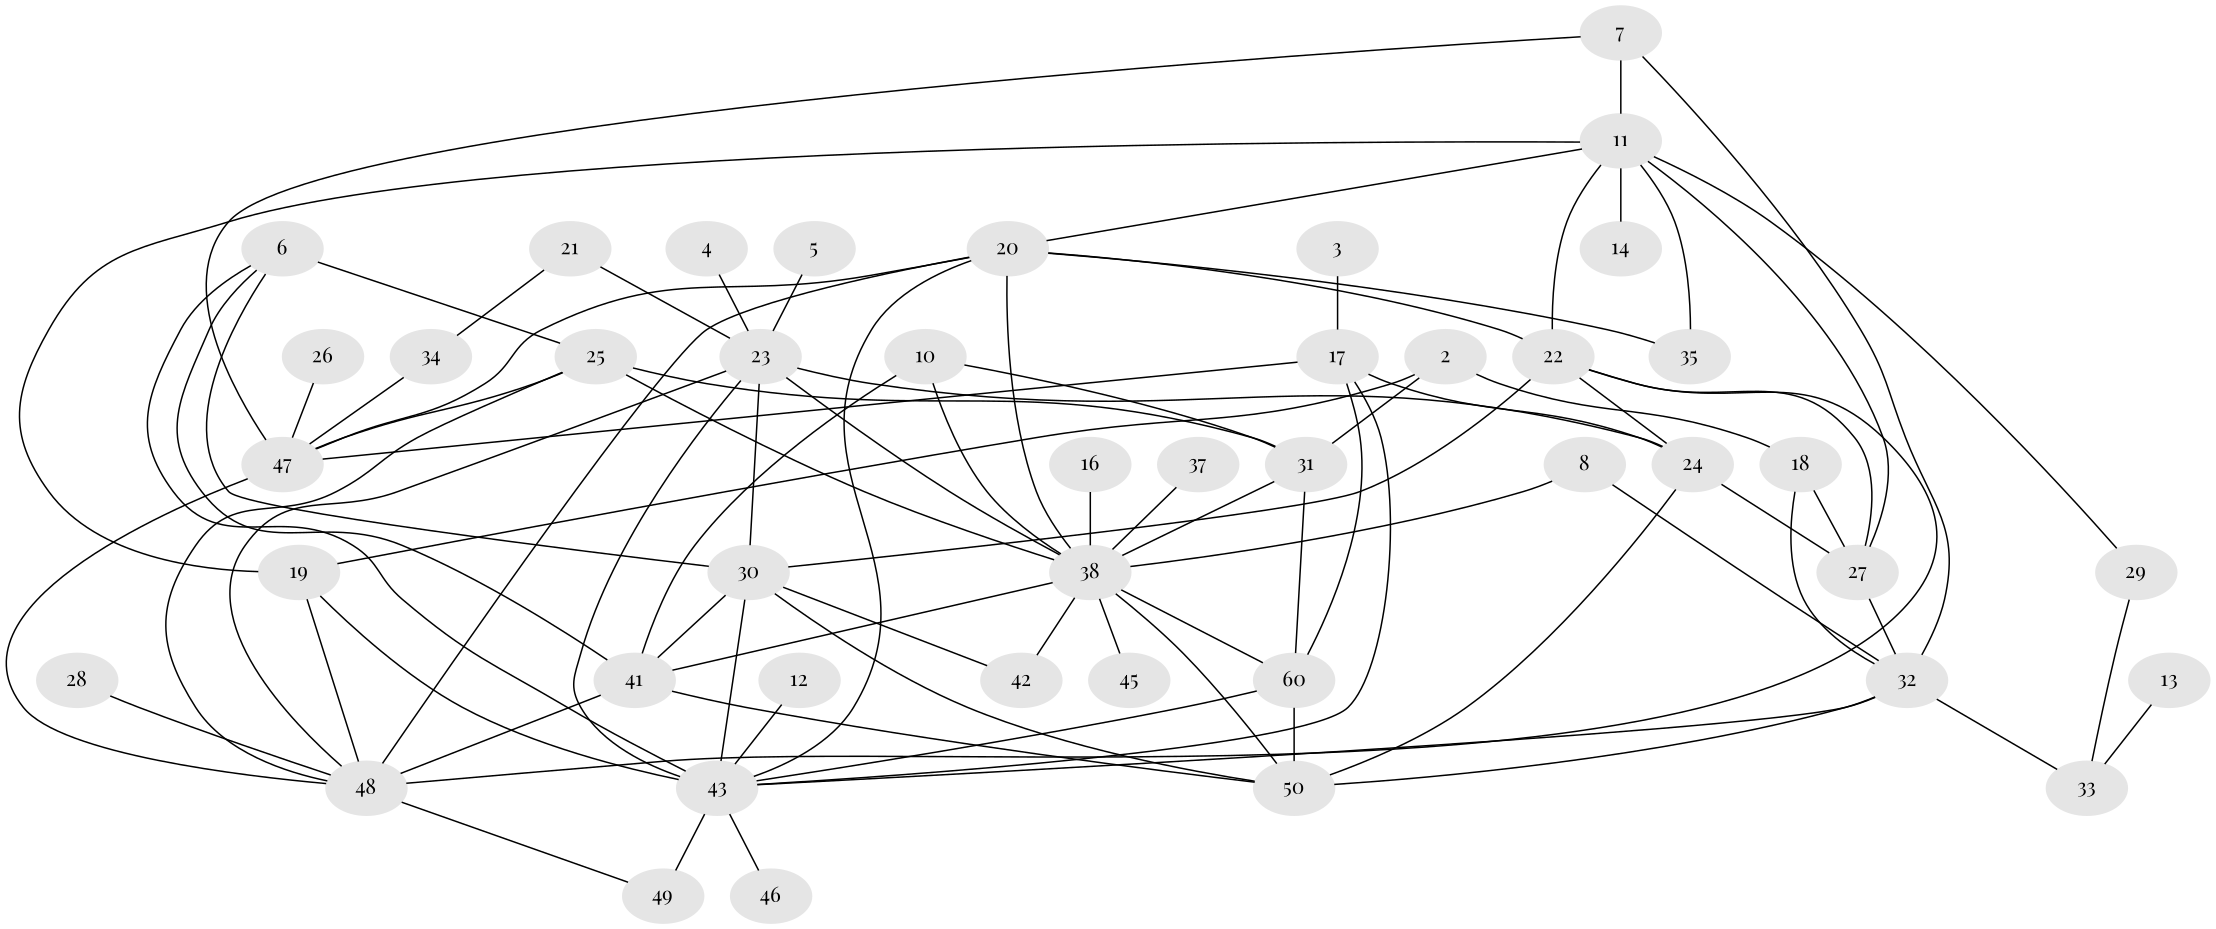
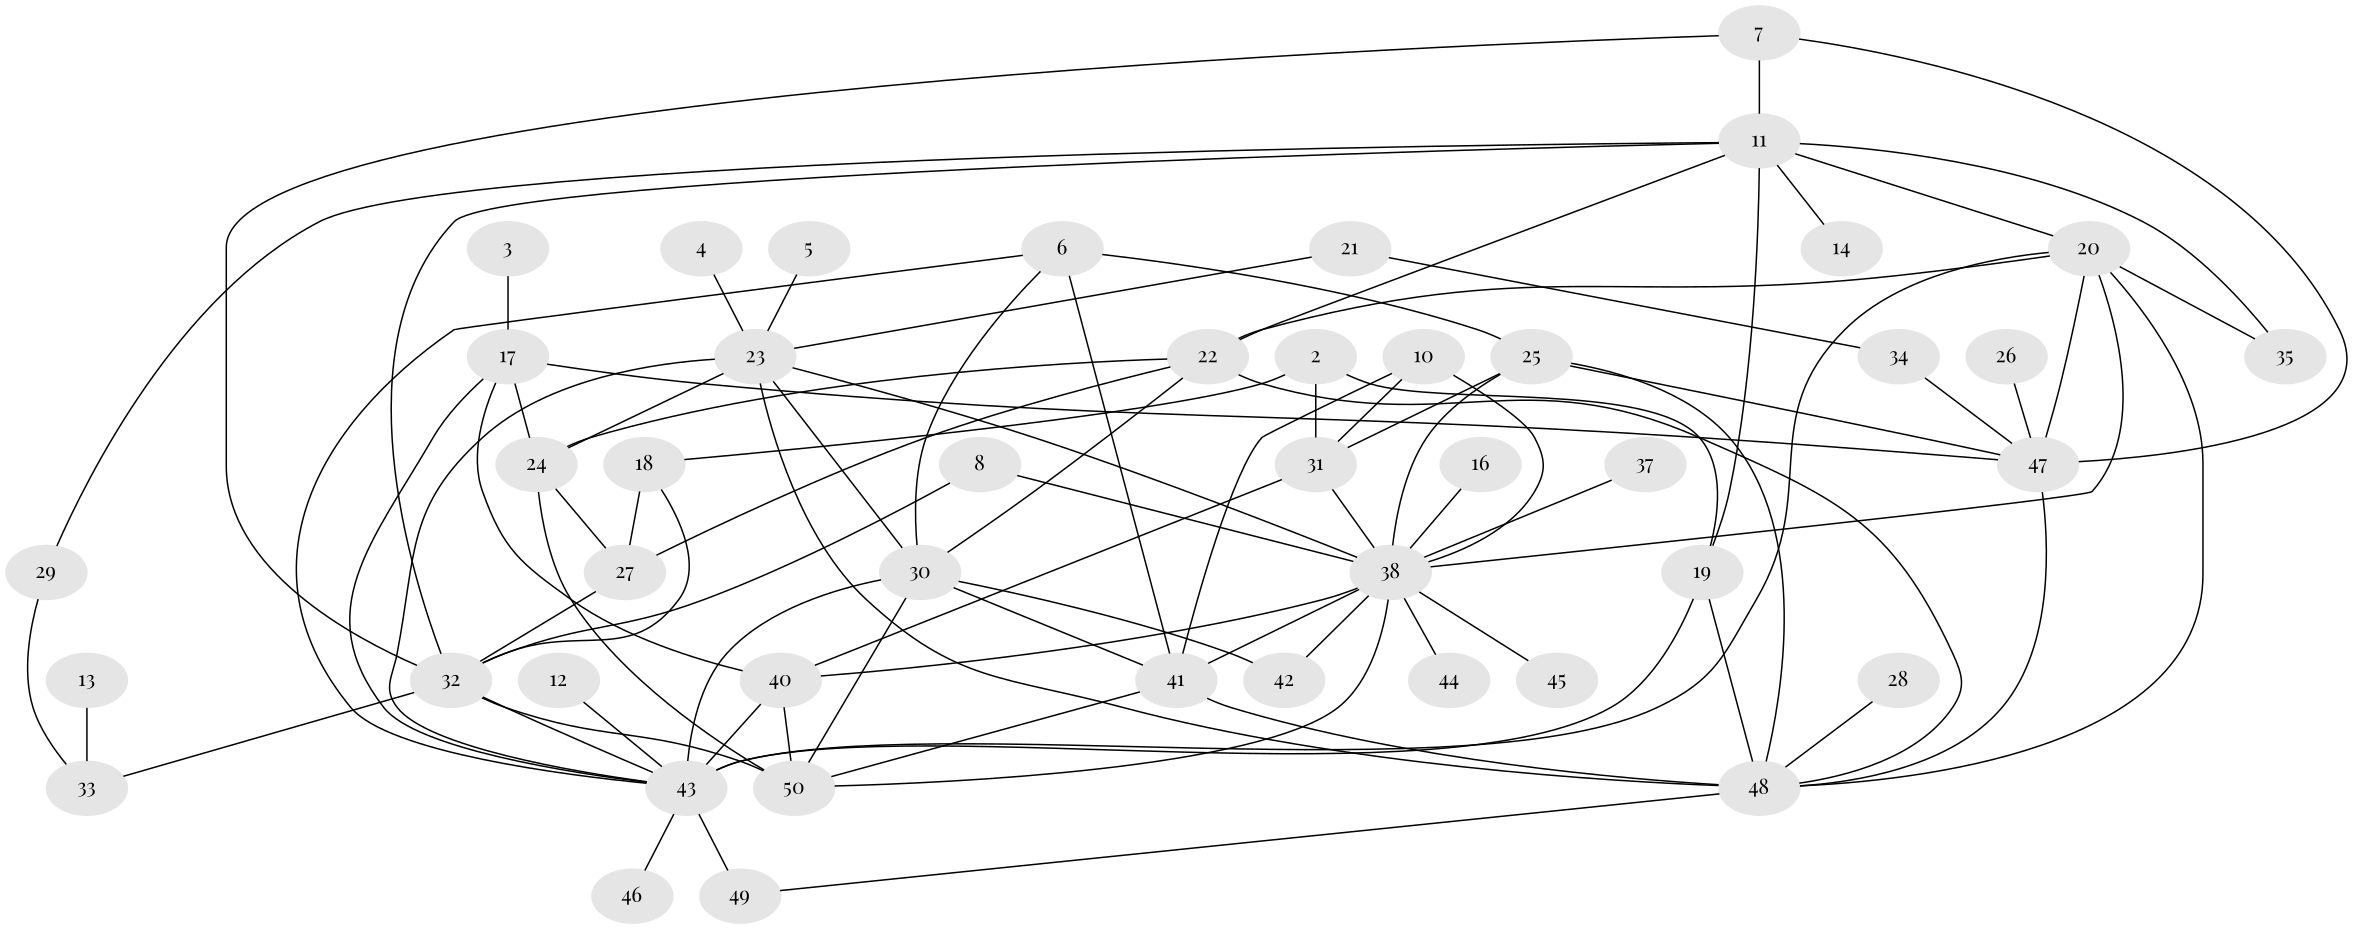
(1820, 327) -> (858, 175)
(1294, 680) -> (781, 680)
none -> (1449, 680)
